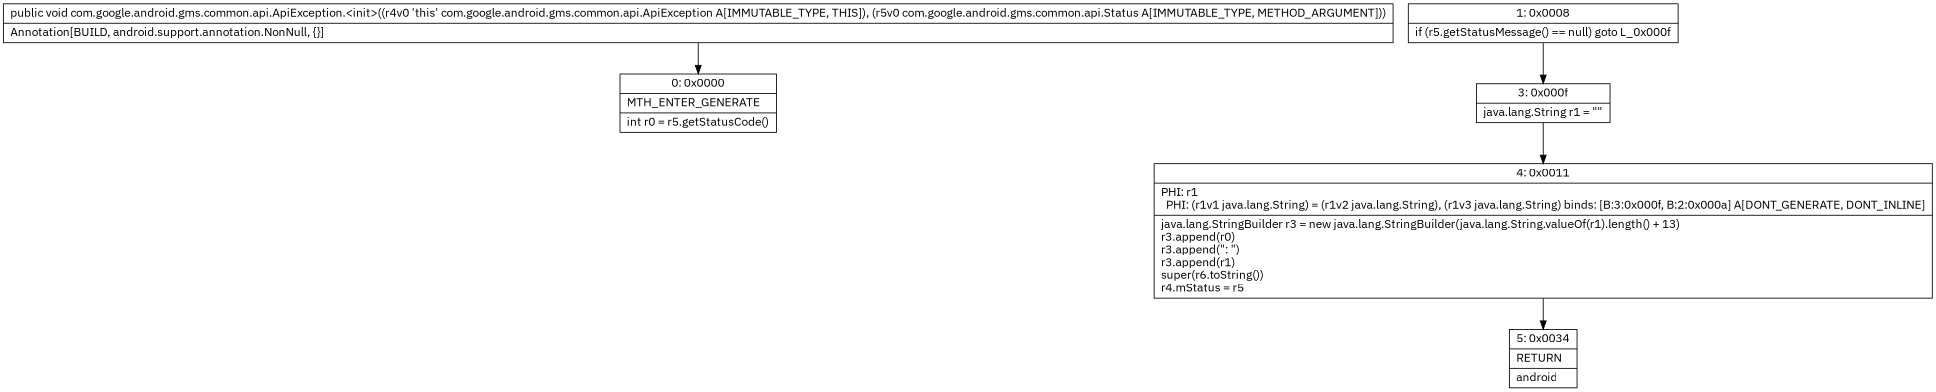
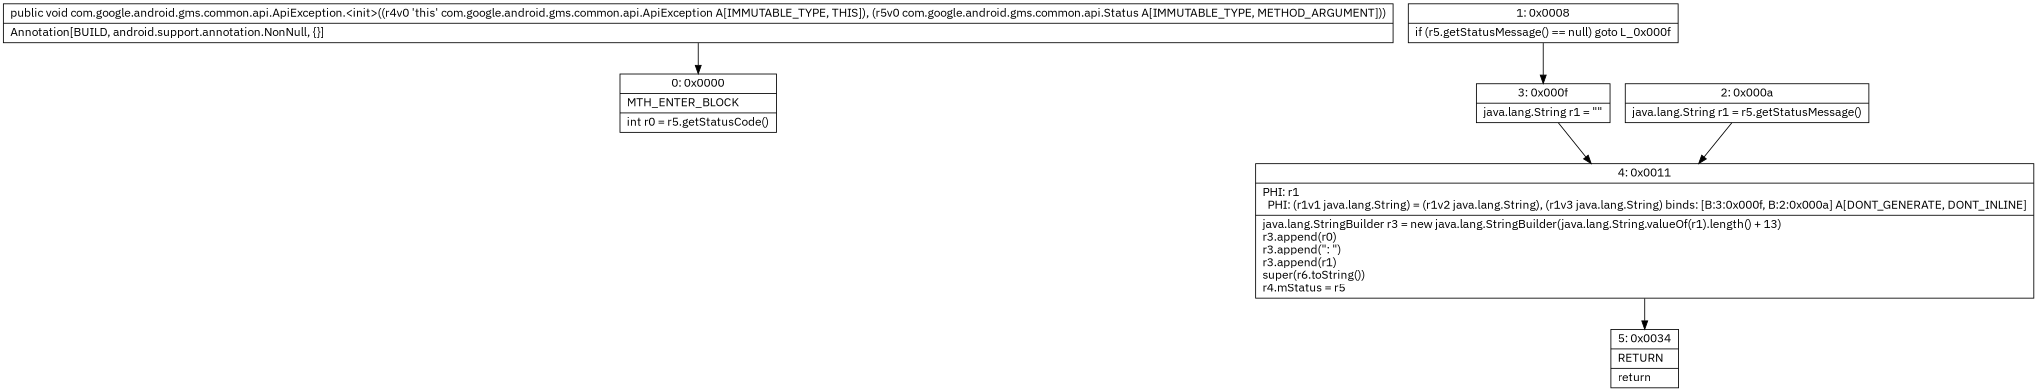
(694, 103) -> (683, 103)
none -> (1747, 103)
(1537, 378) -> (1635, 378)
